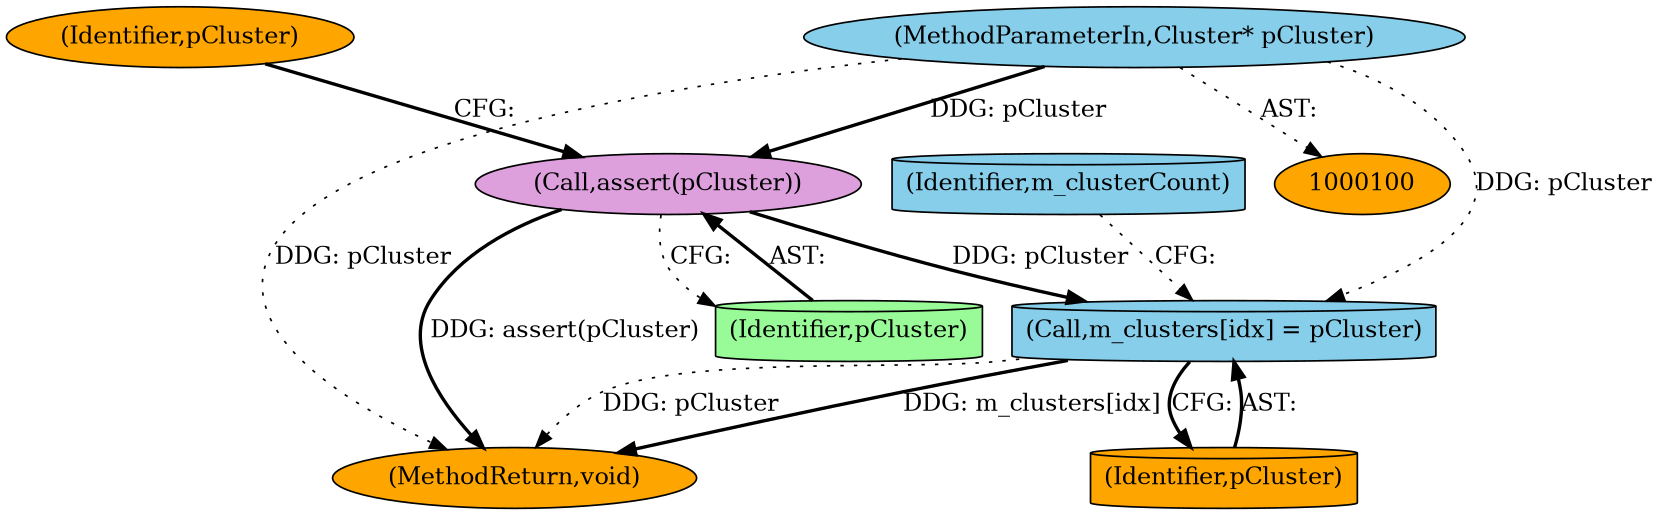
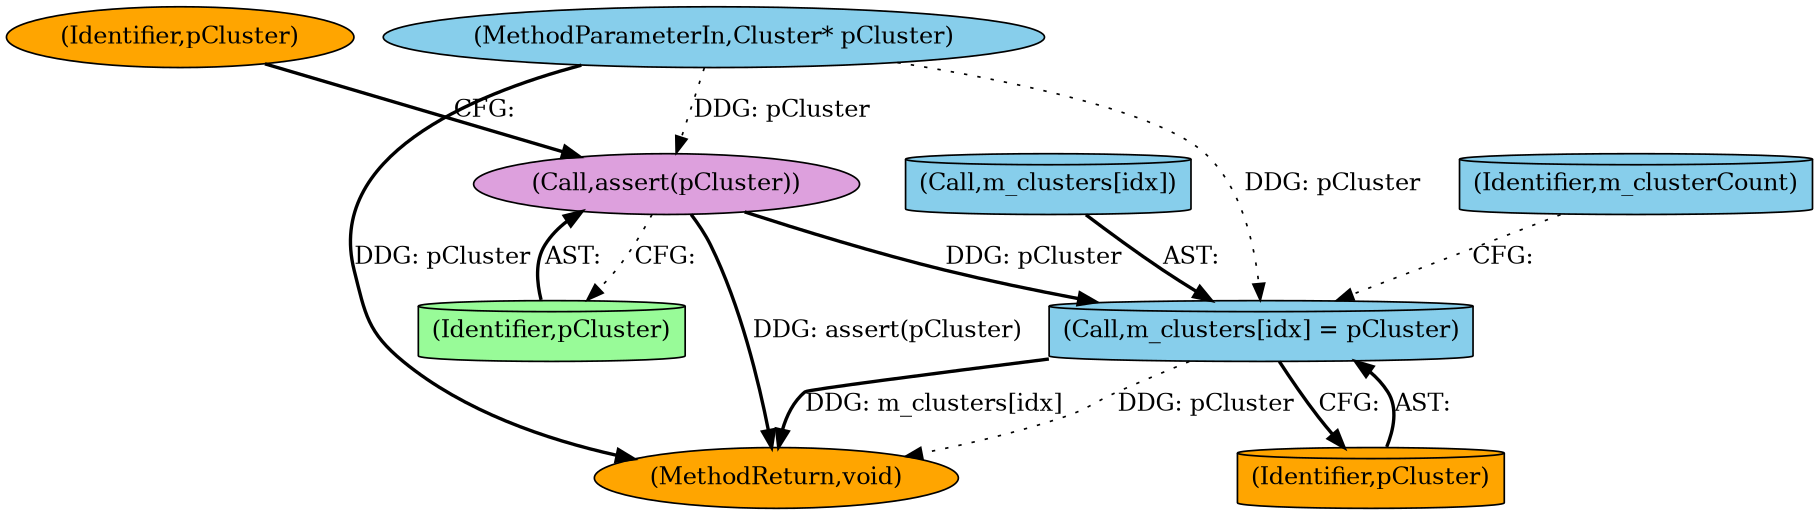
(907, 109) -> (693, 102)
(436, 148) -> (355, 272)
none -> (1048, 184)
(1362, 184) -> none
